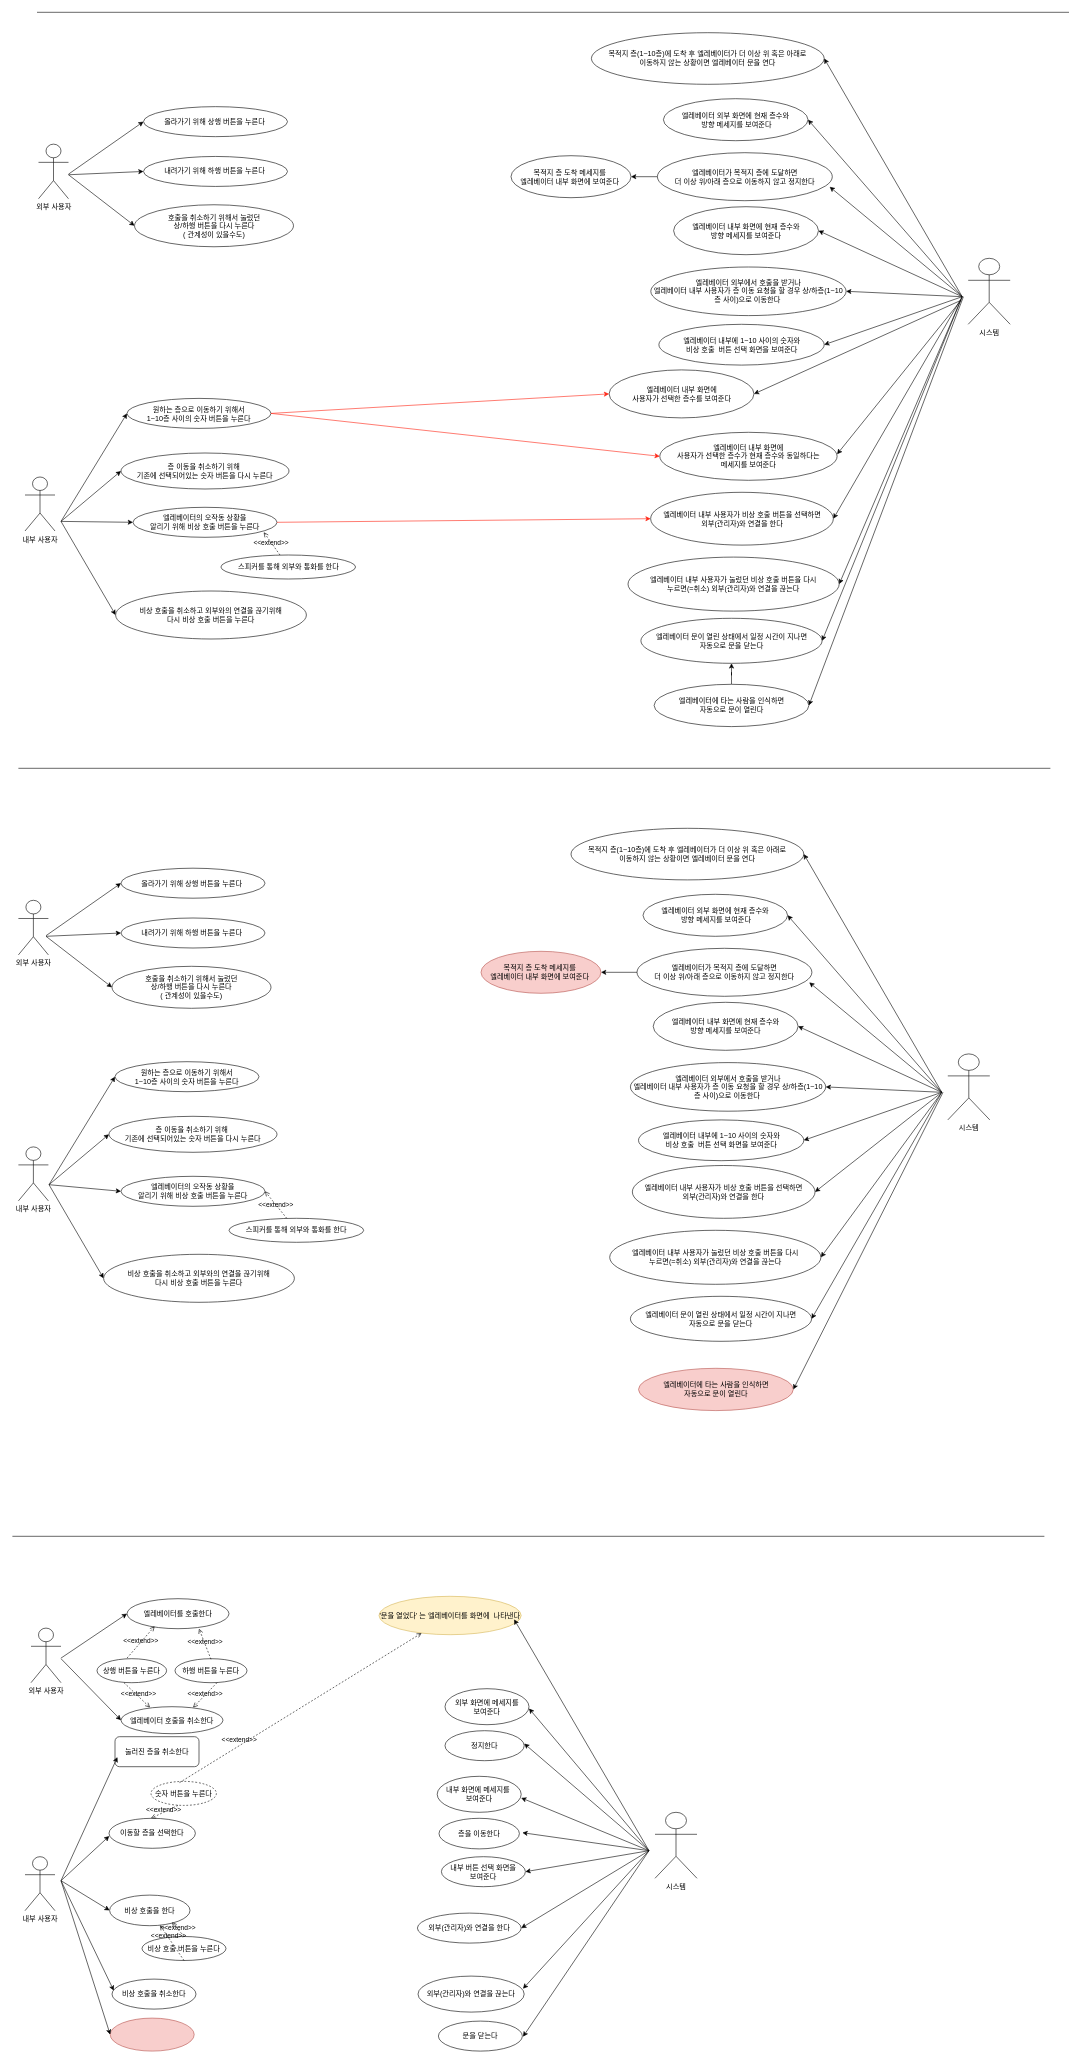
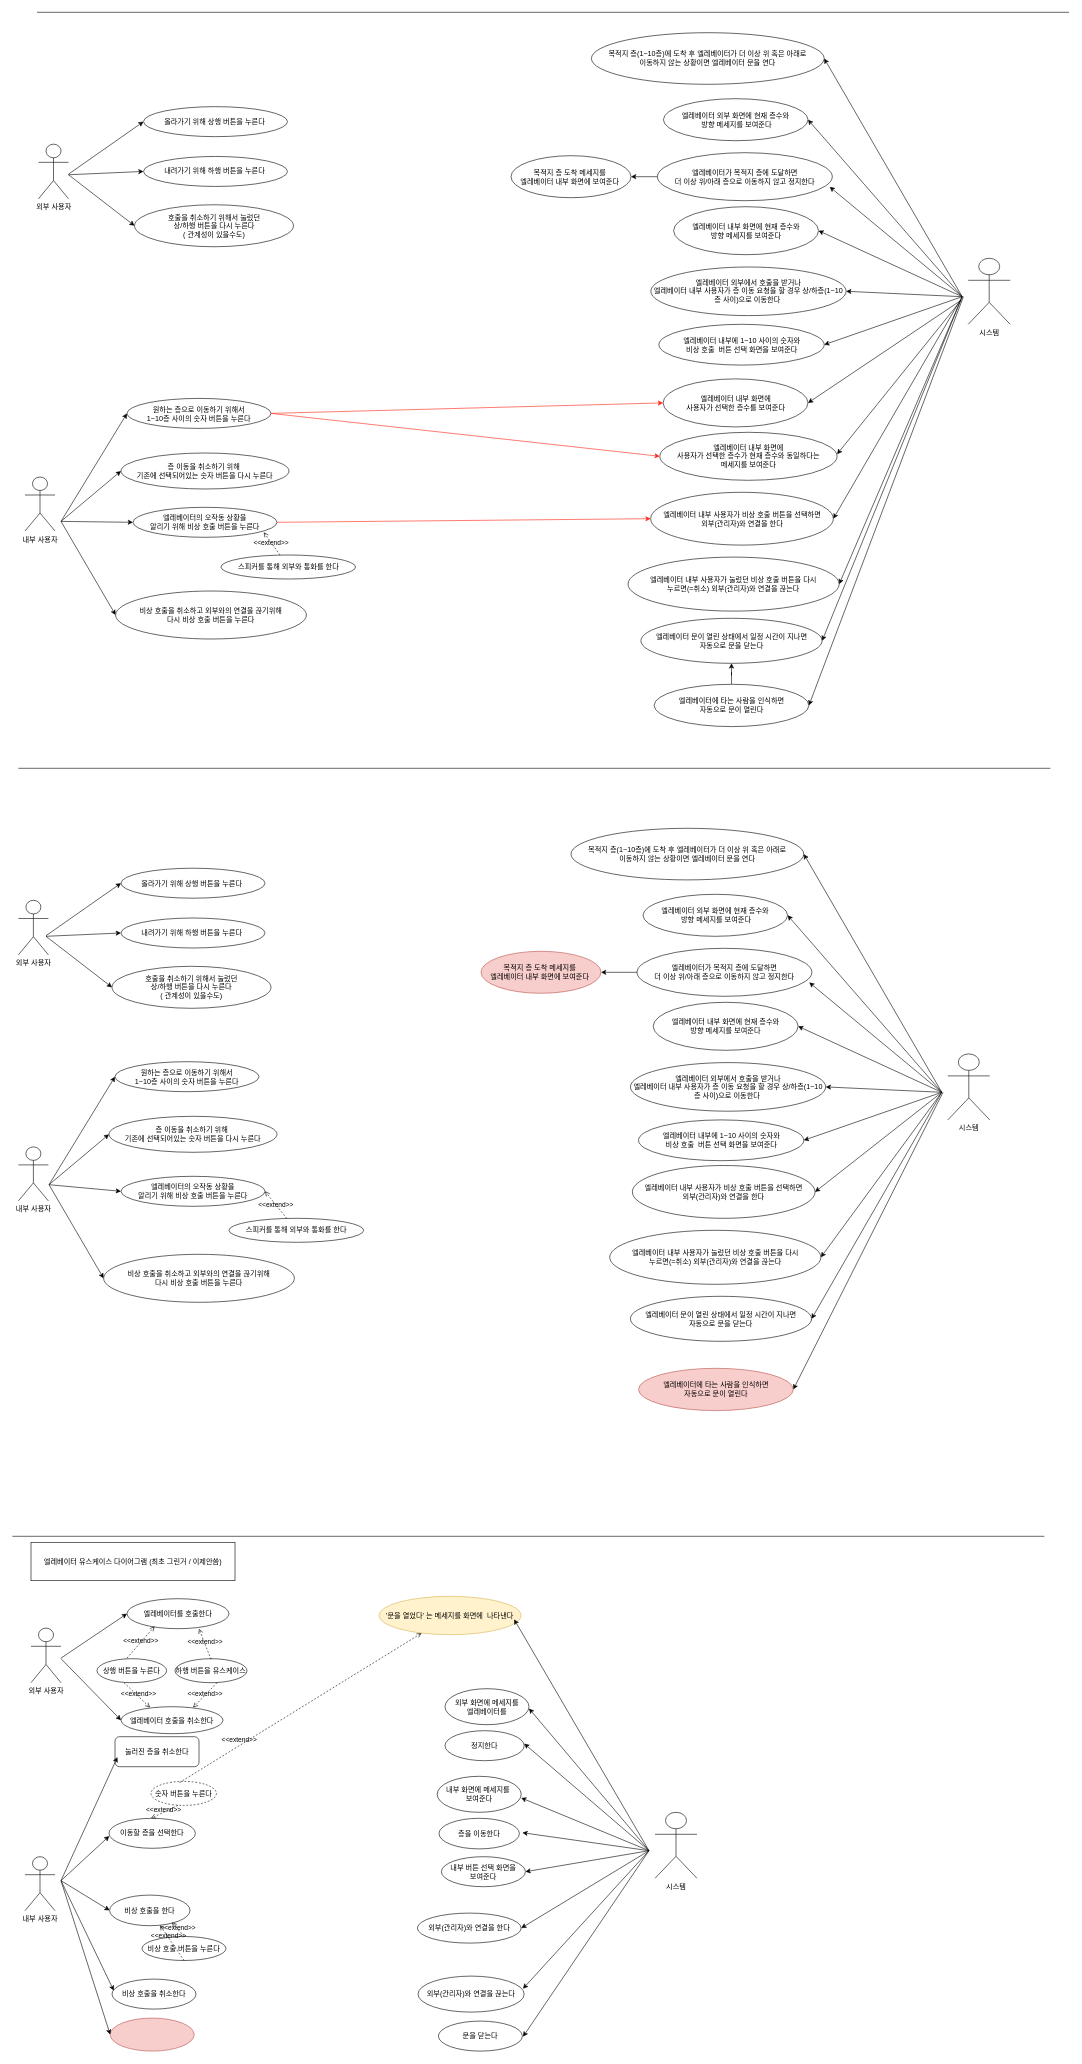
(681, 394) -> (735, 403)
none -> (133, 1562)
(450, 1616) -> (450, 1616)
(211, 1671) -> (211, 1671)
(487, 1707) -> (487, 1707)
